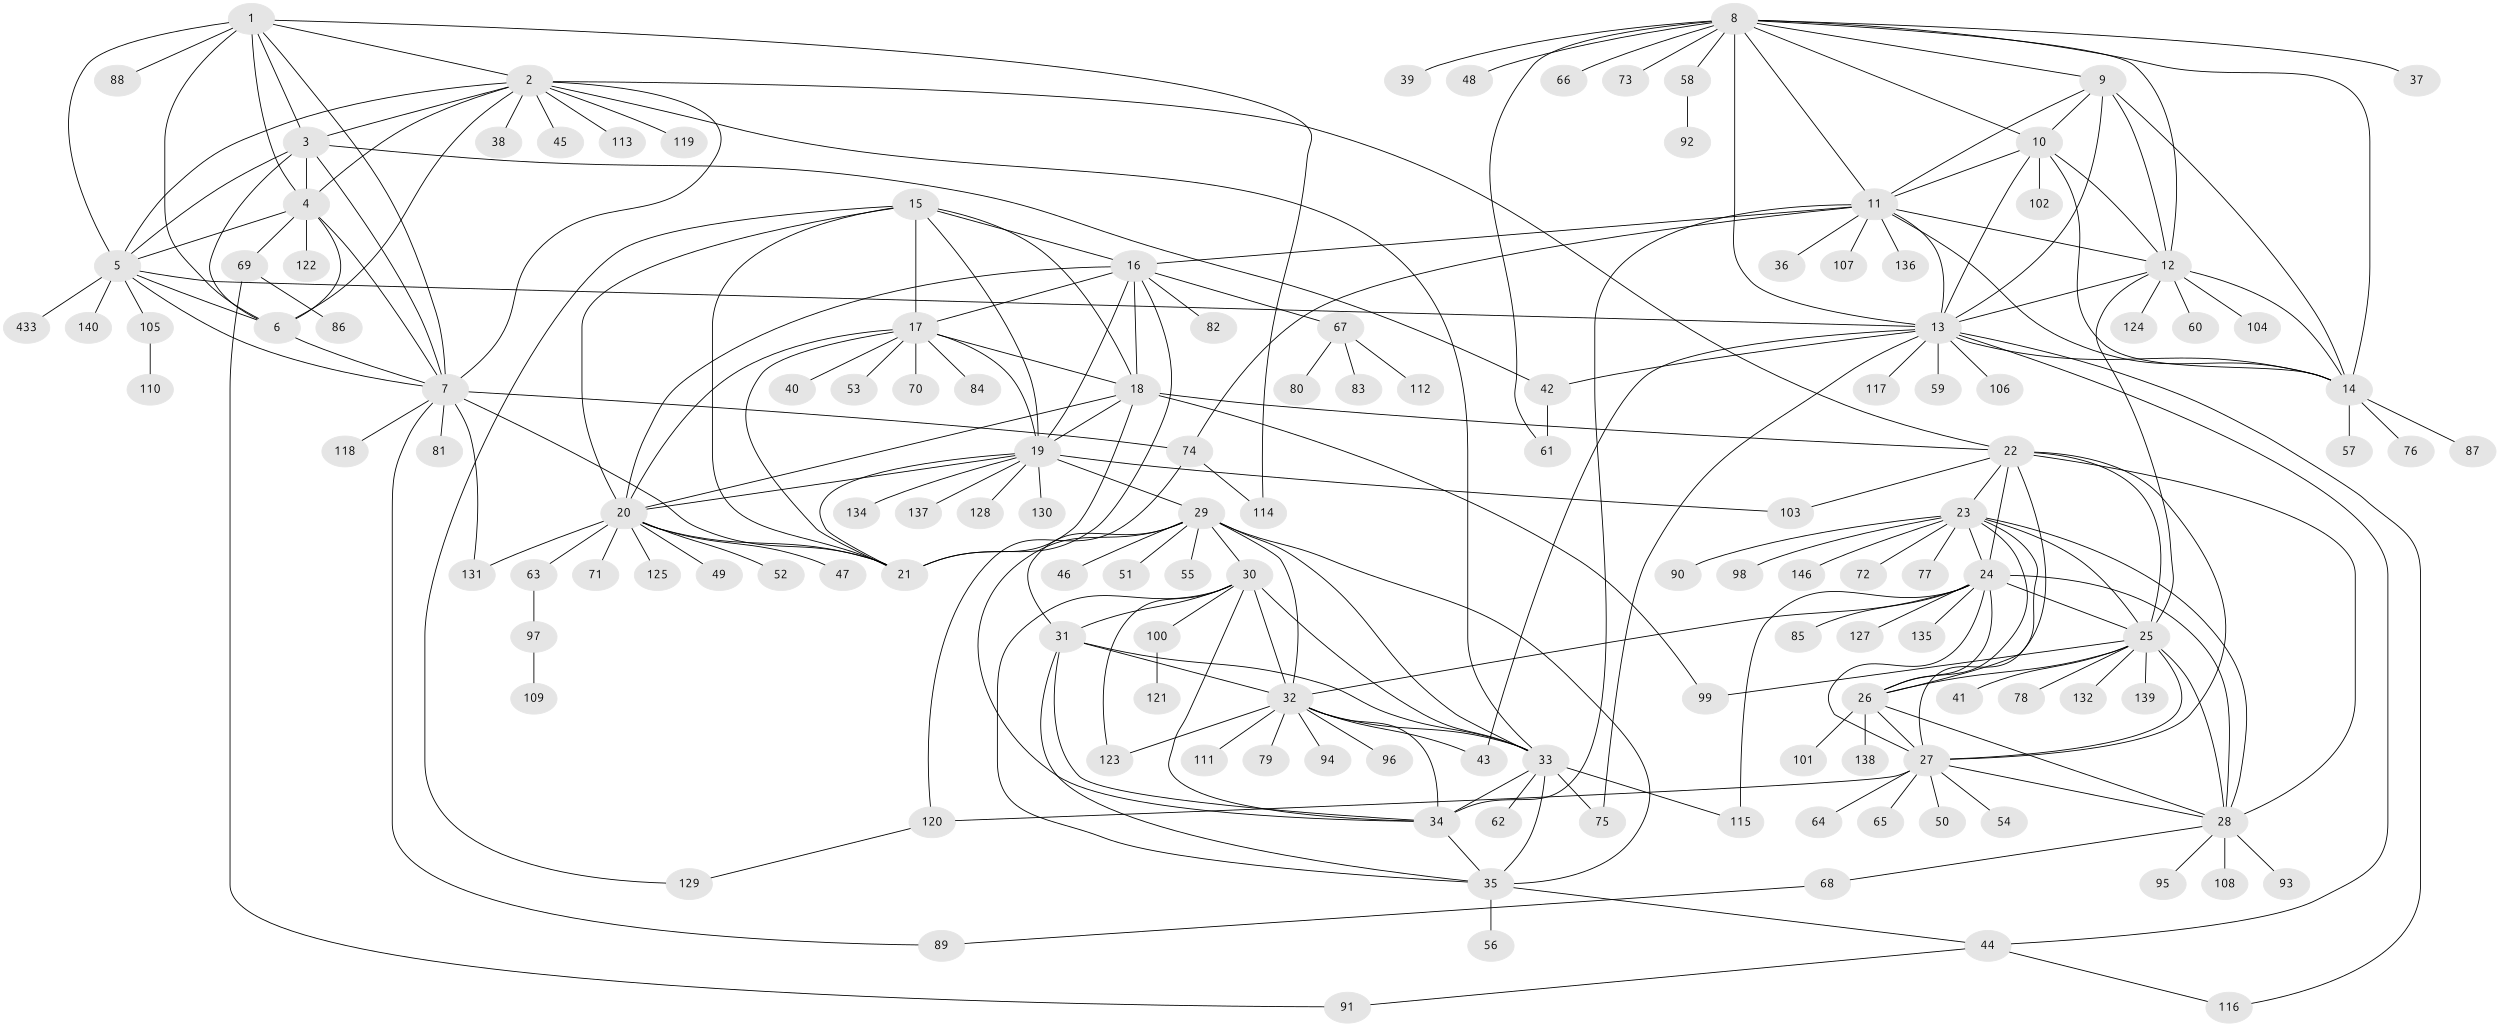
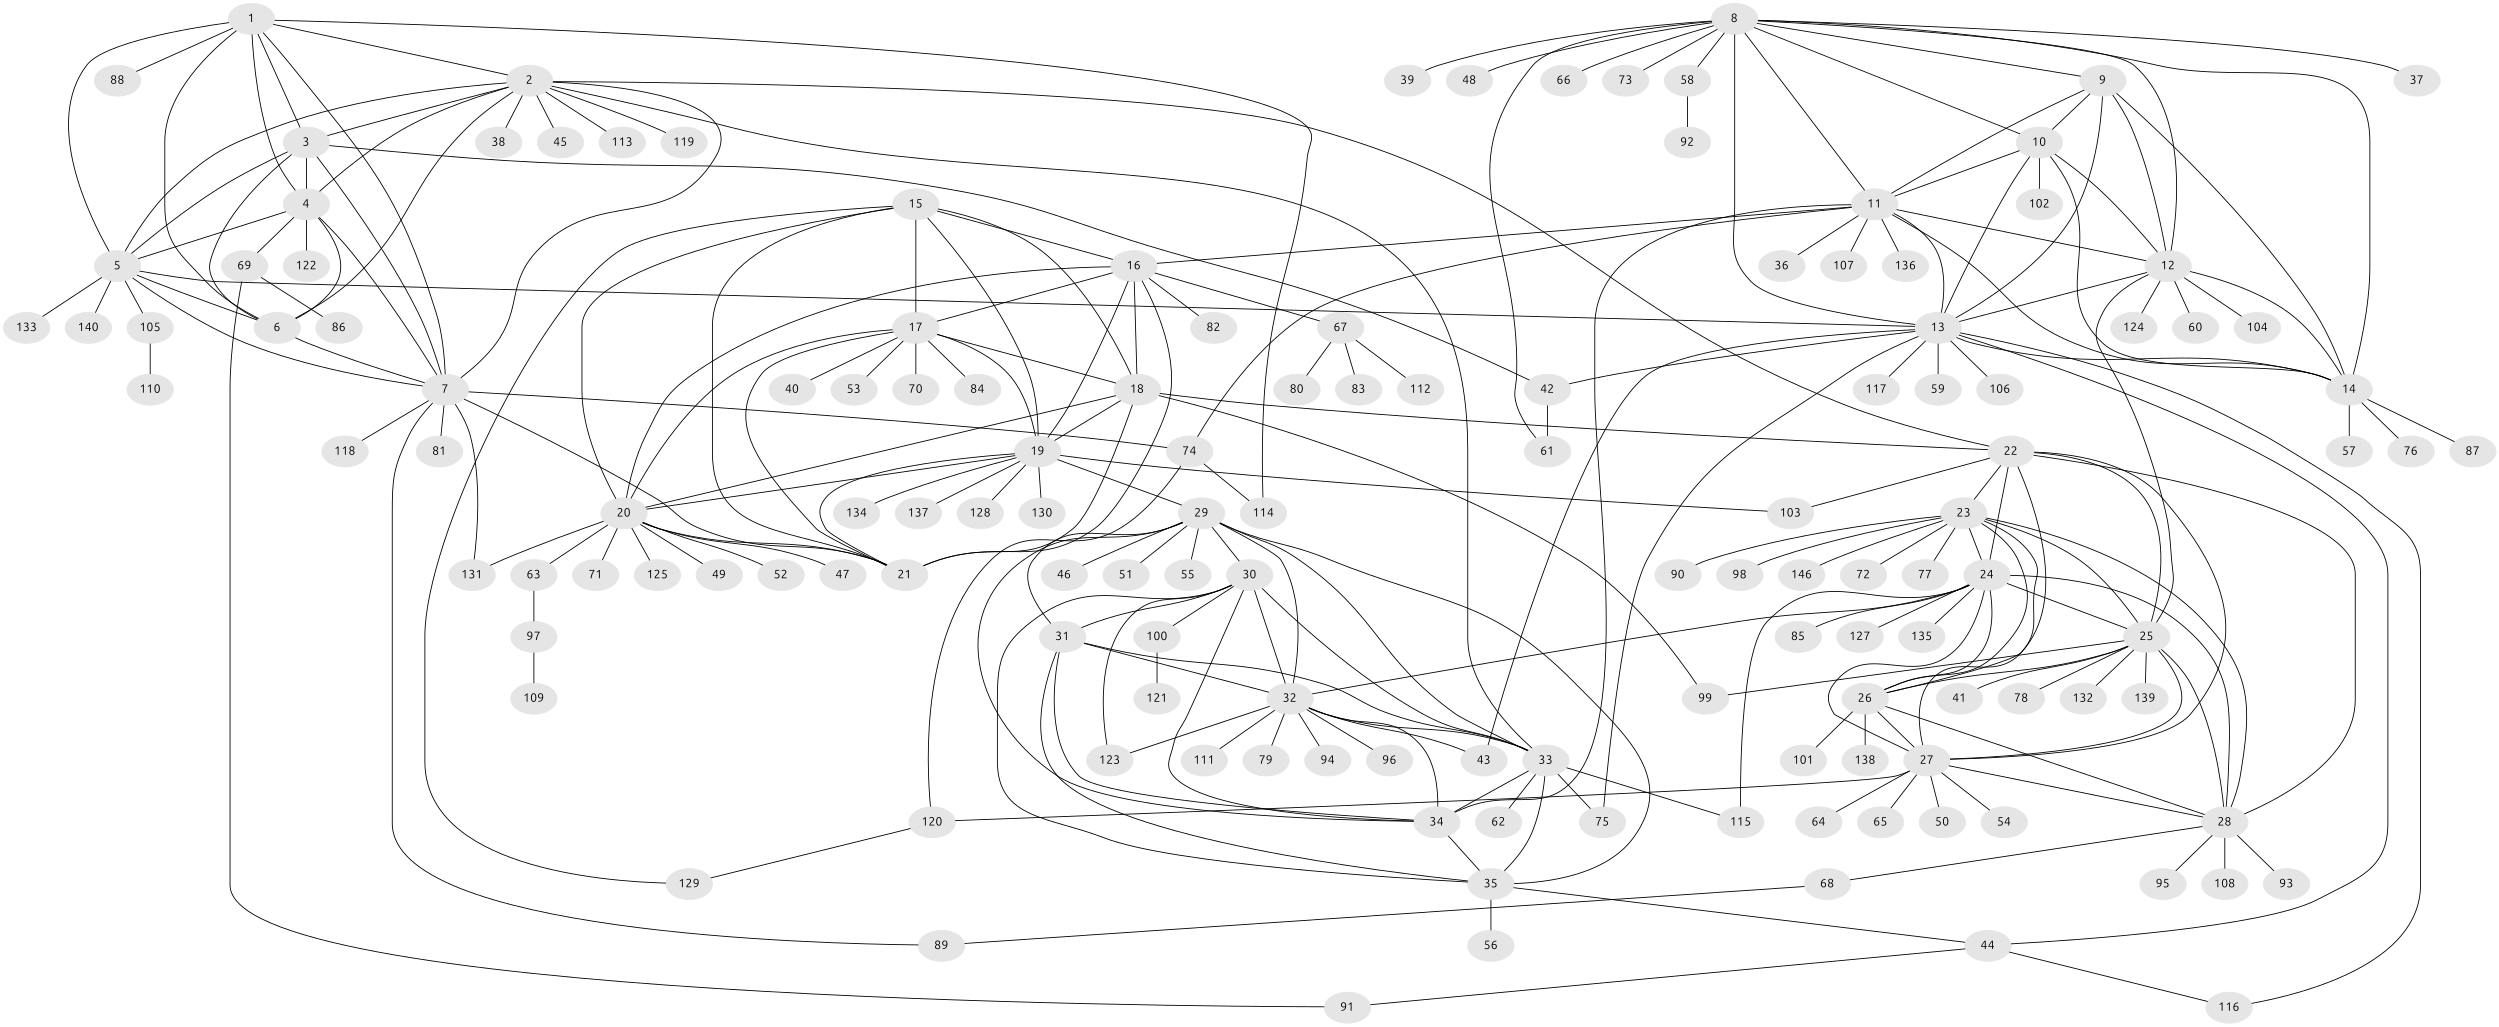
(27, 328) -> (27, 328)
